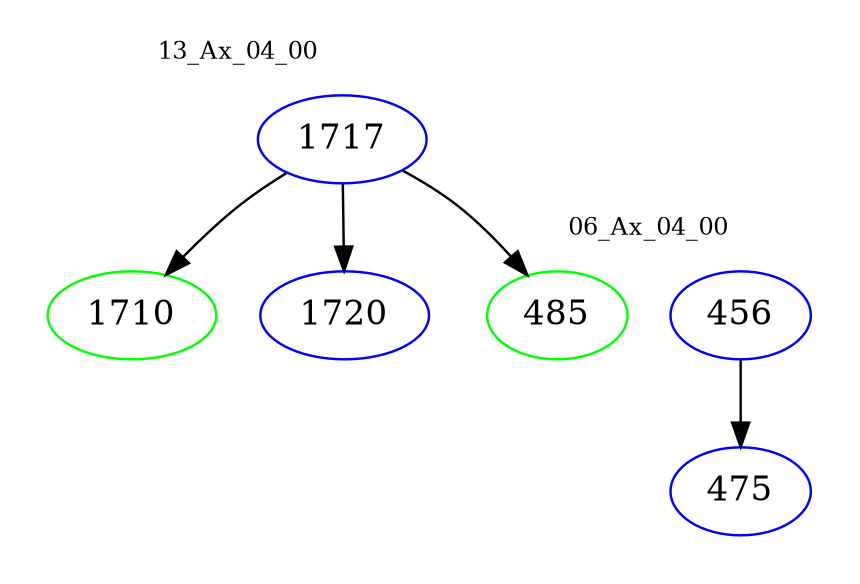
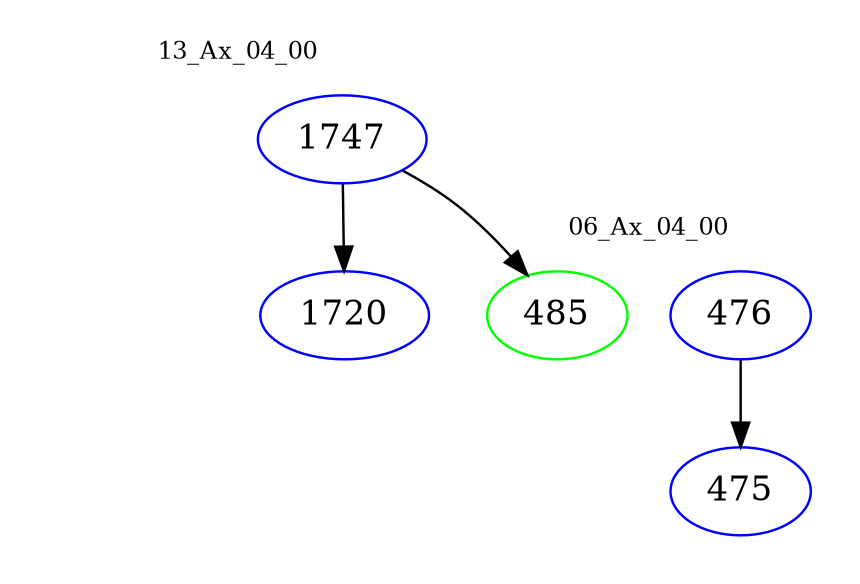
(342, 139) -> (342, 139)
(132, 315) -> none
(741, 315) -> (741, 315)
